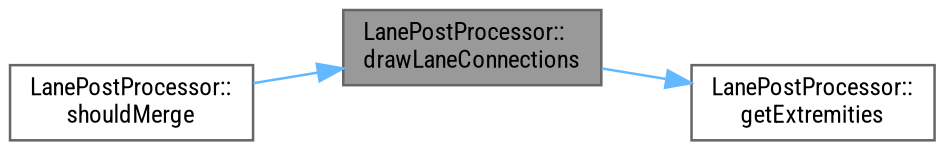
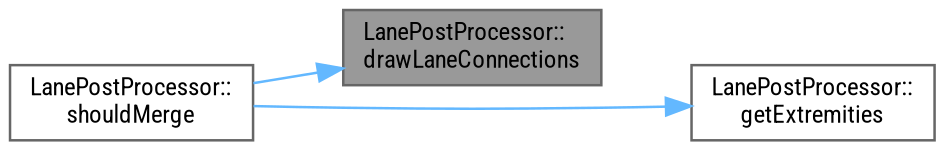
(634, 74) -> (460, 109)
